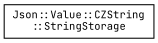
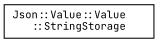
(79, 21) -> (79, 21)
